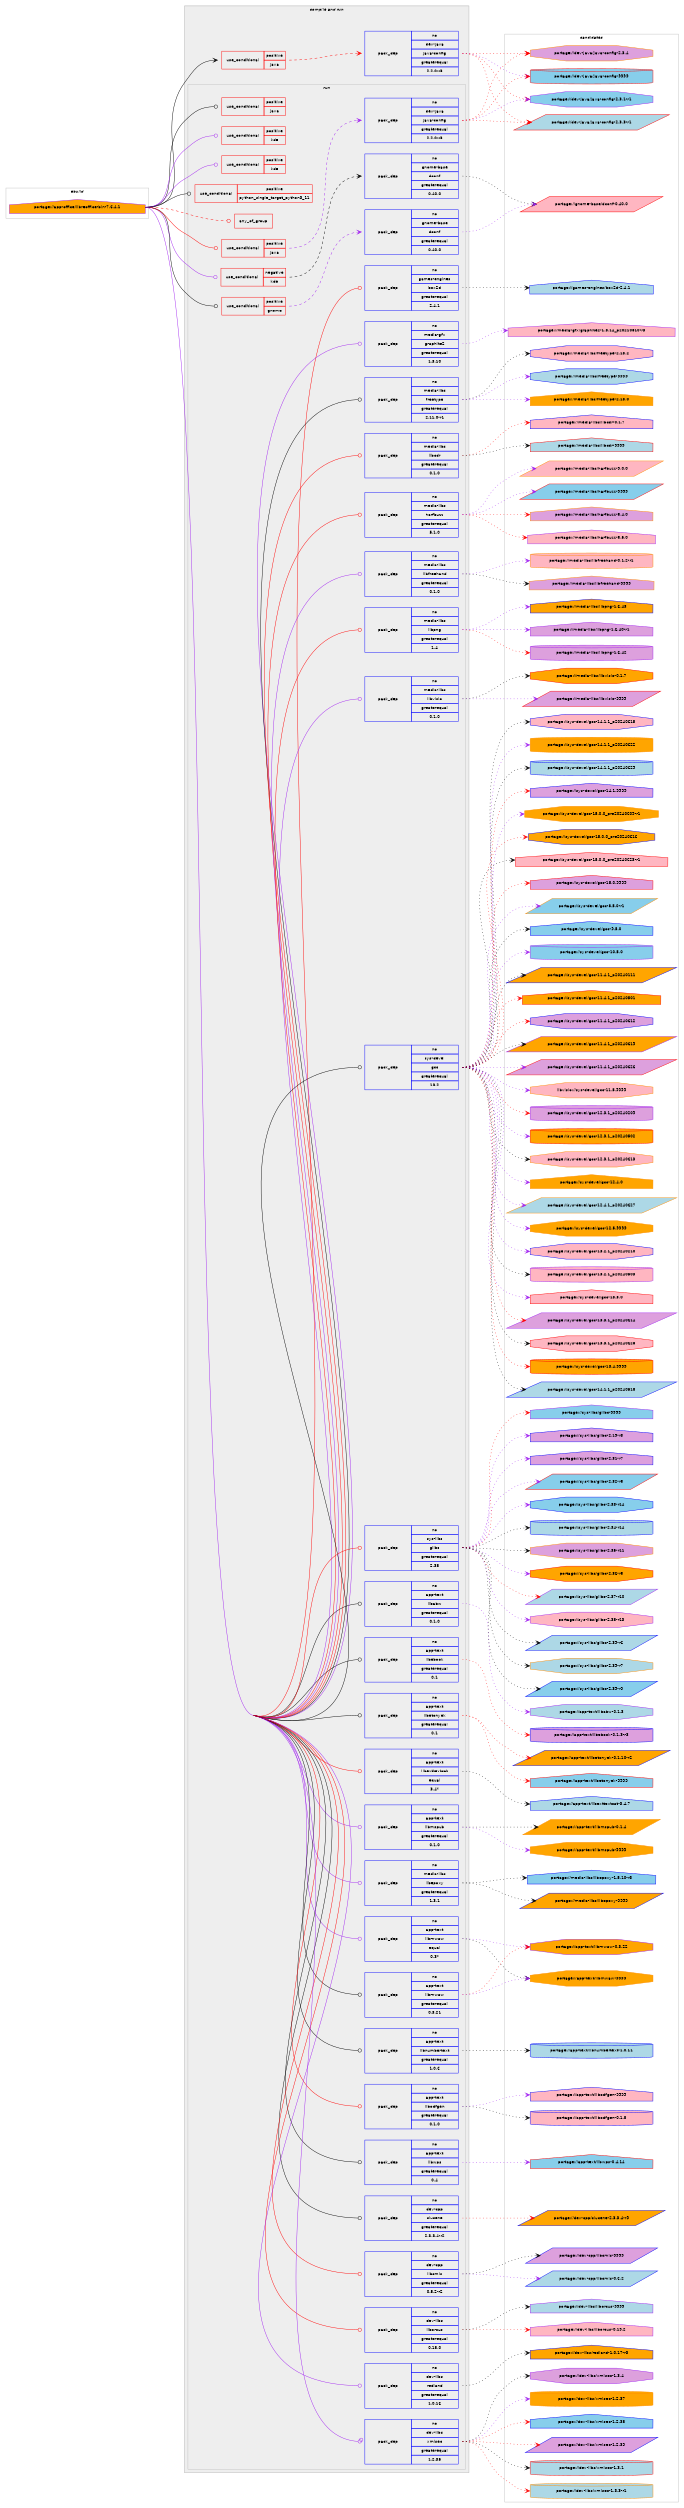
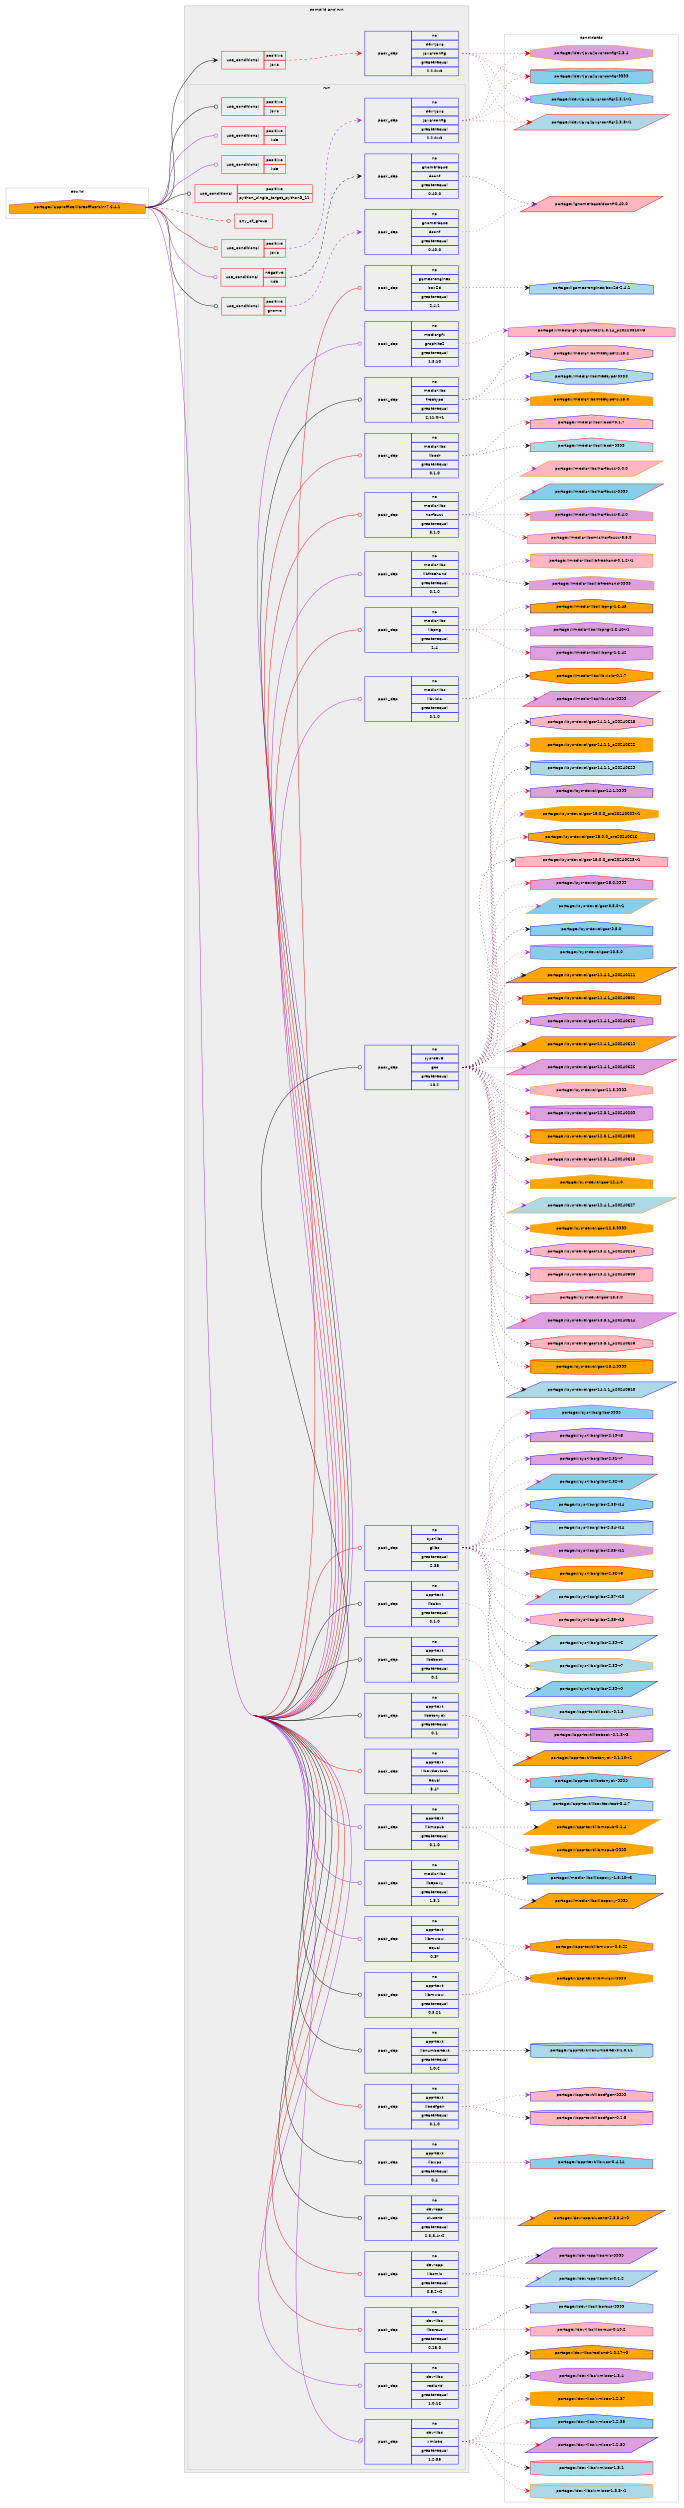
(592, 538) -> (592, 538)
(592, 1090) -> (592, 1090)
